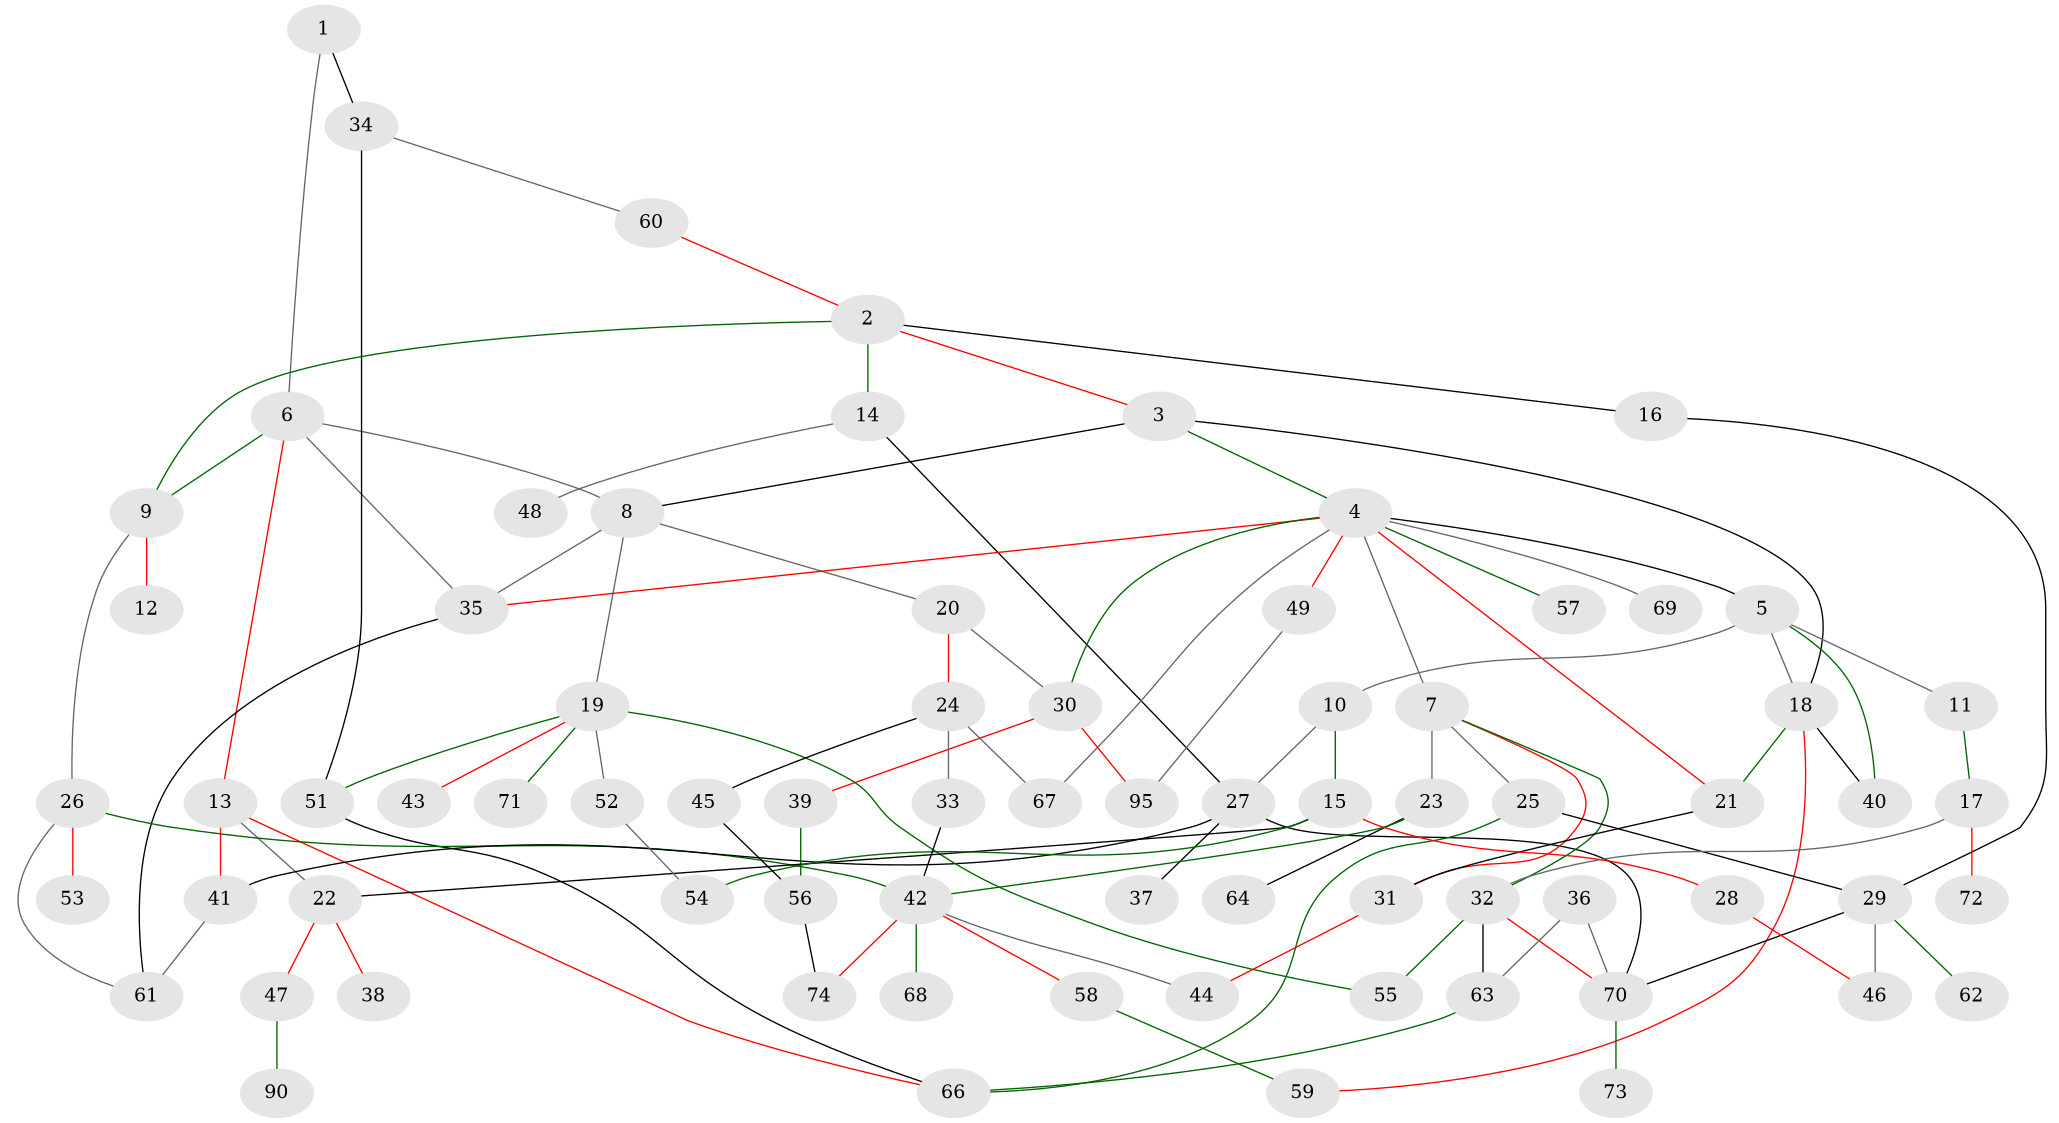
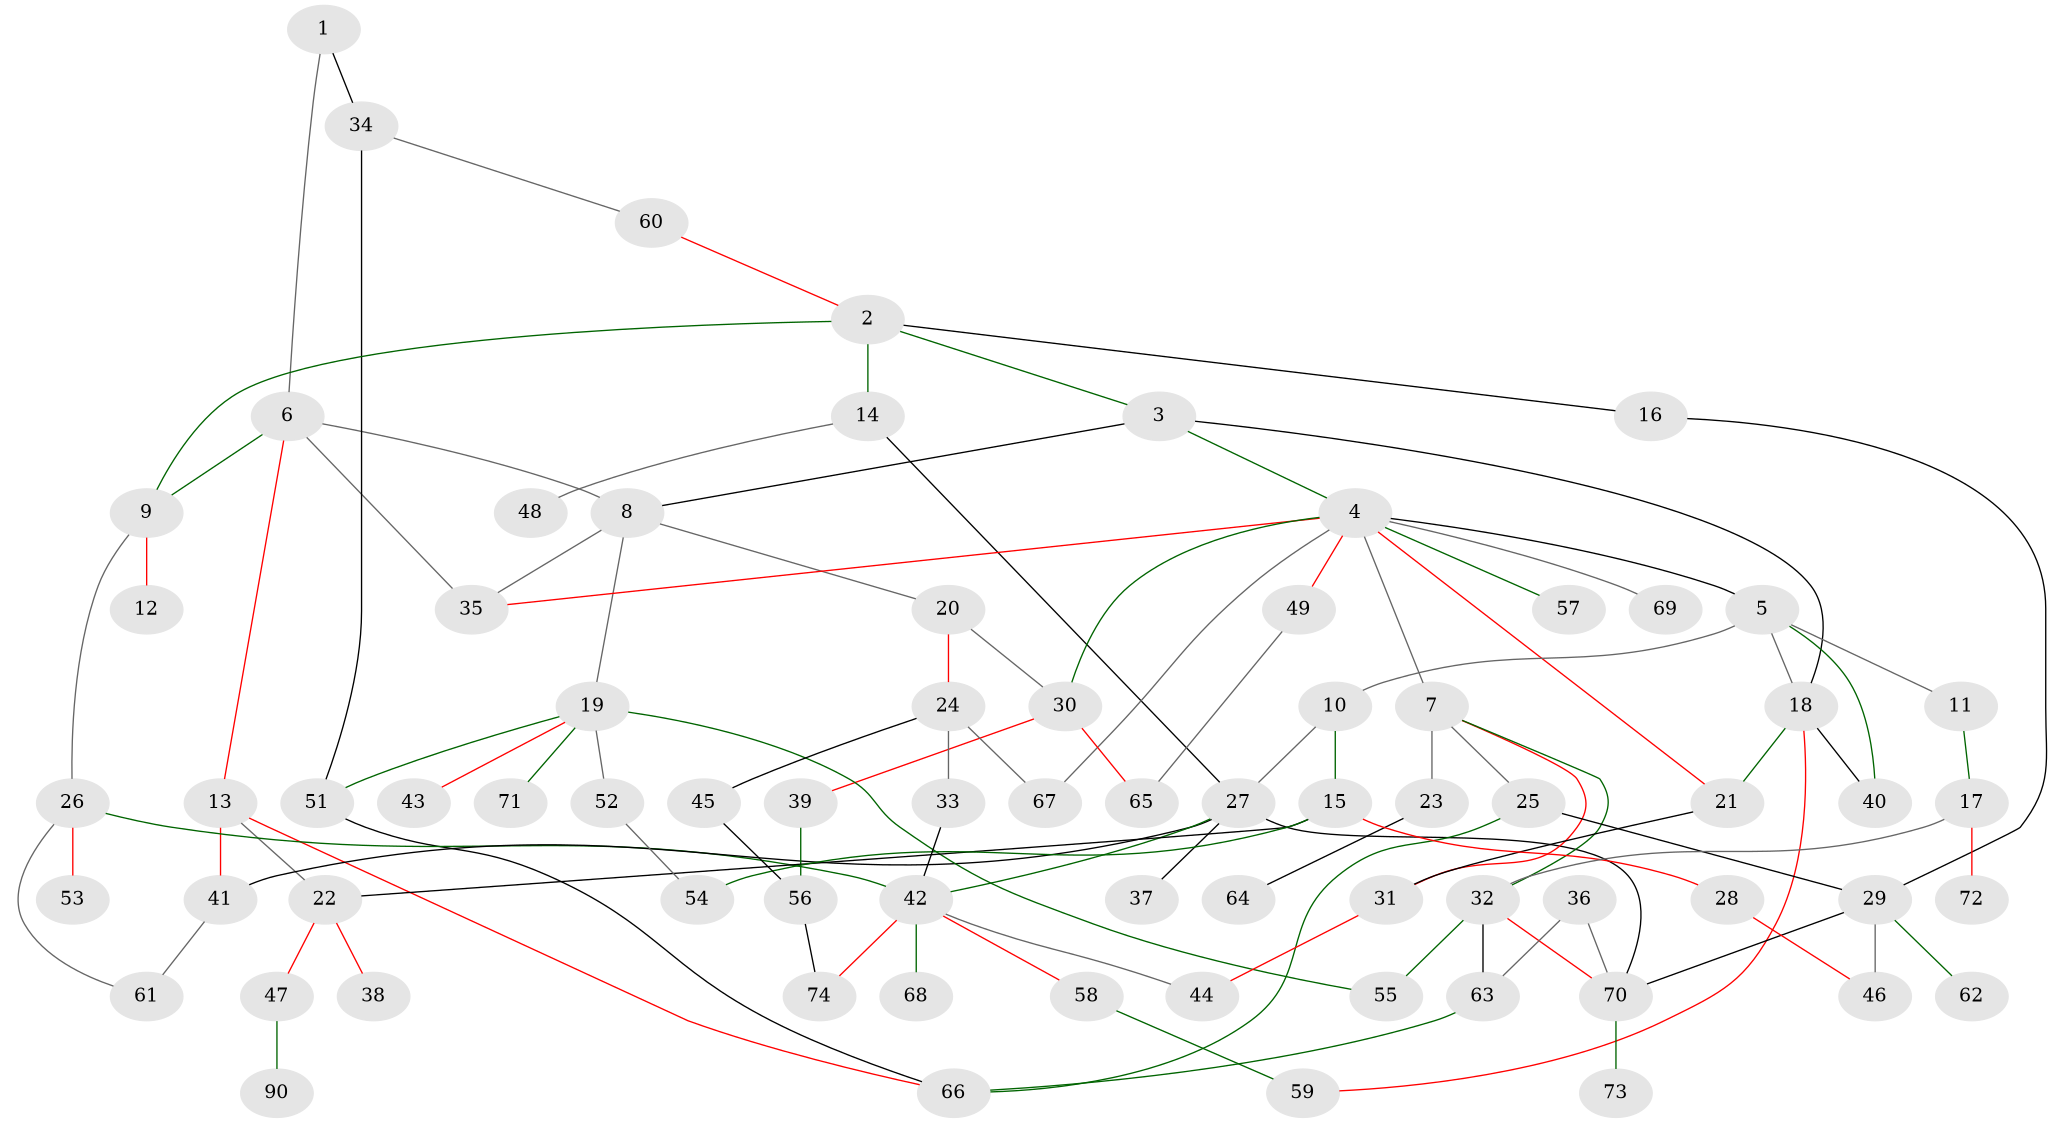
(1014, 368) -> (1014, 368)
(211, 735) -> none
(1142, 803) -> (1142, 803)
(1202, 858) -> (1069, 864)
